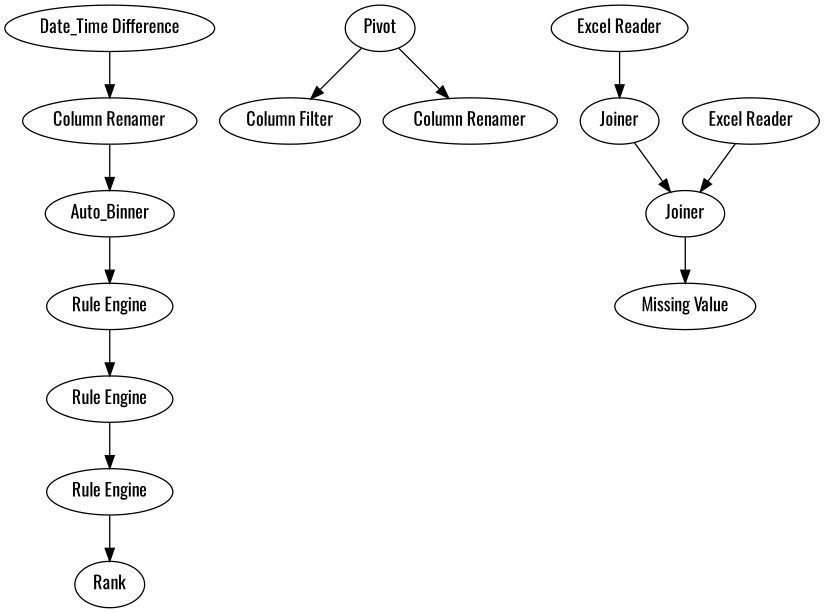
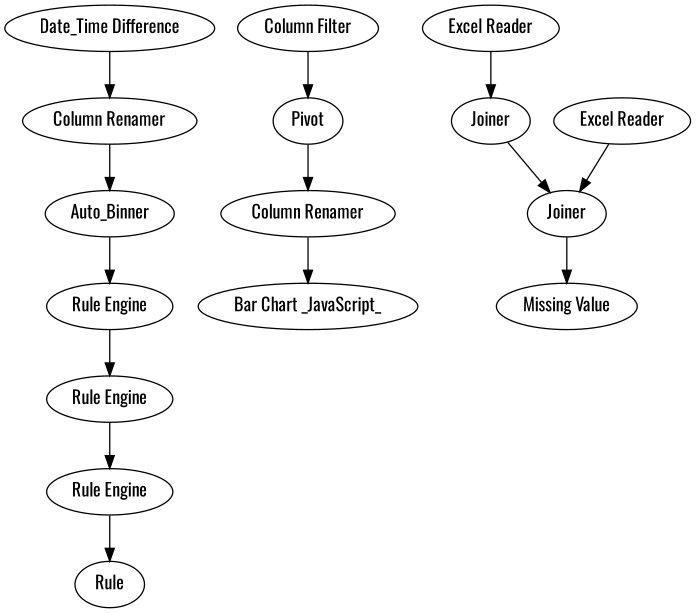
(341, 69) -> (308, 68)
none -> (308, 306)
(110, 585) -> (110, 585)
